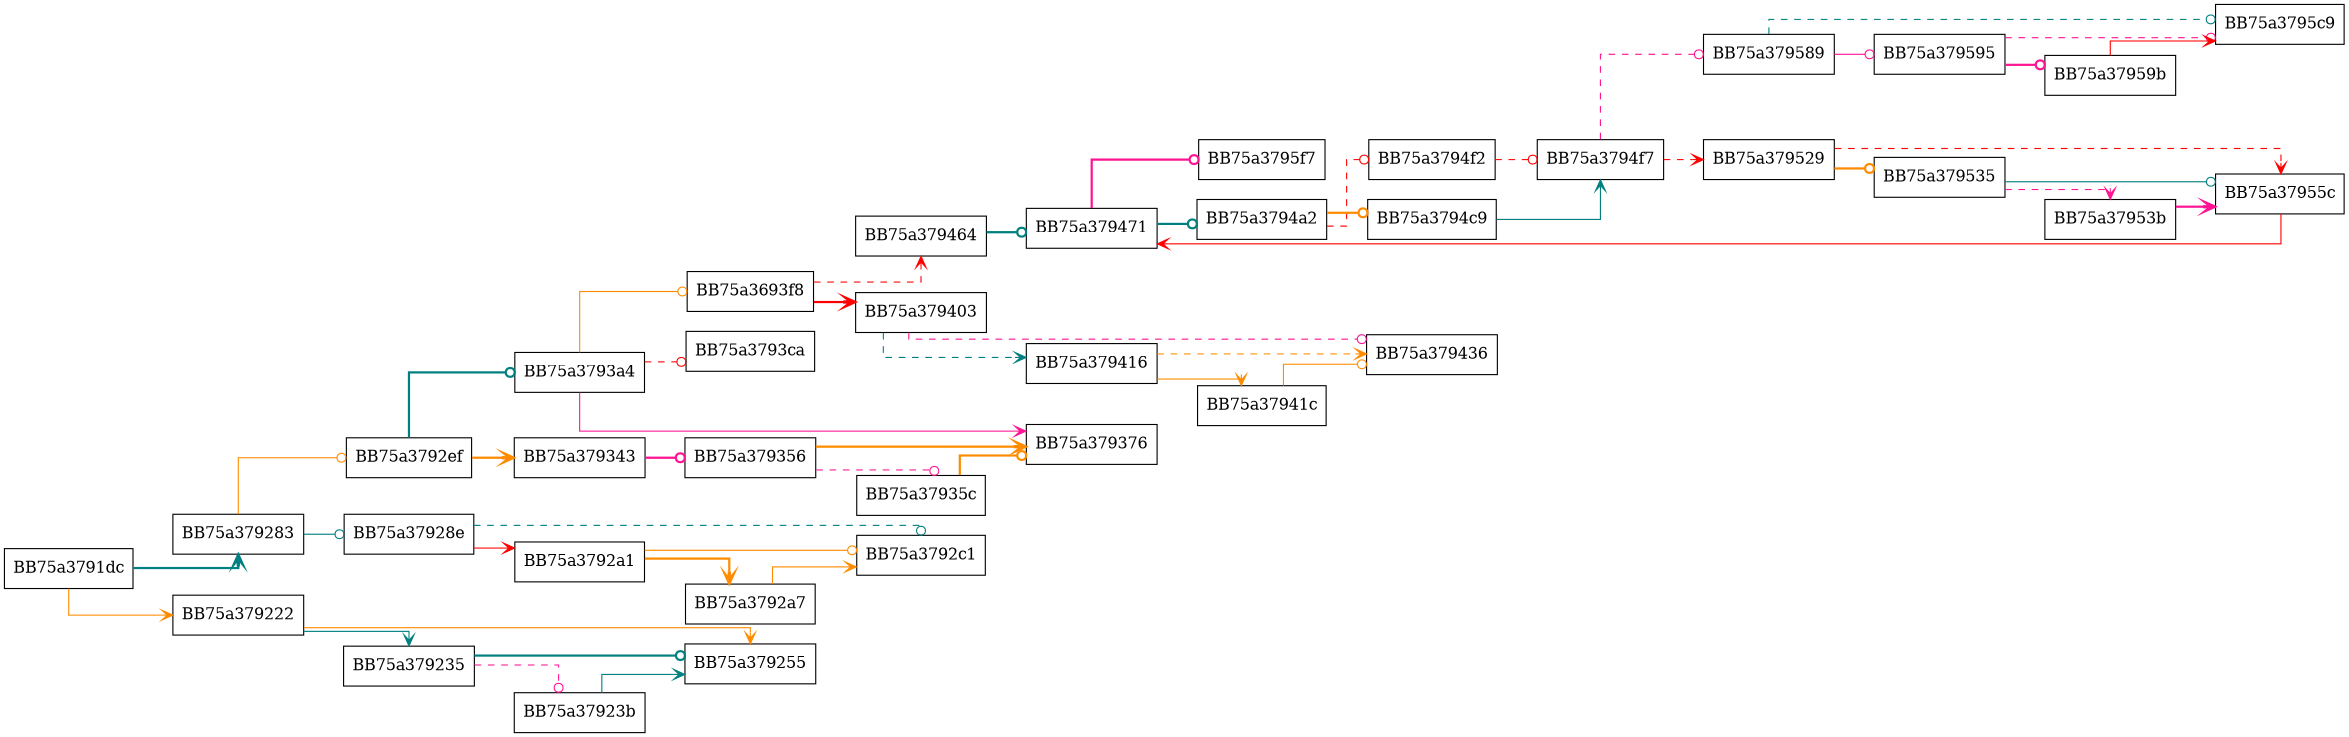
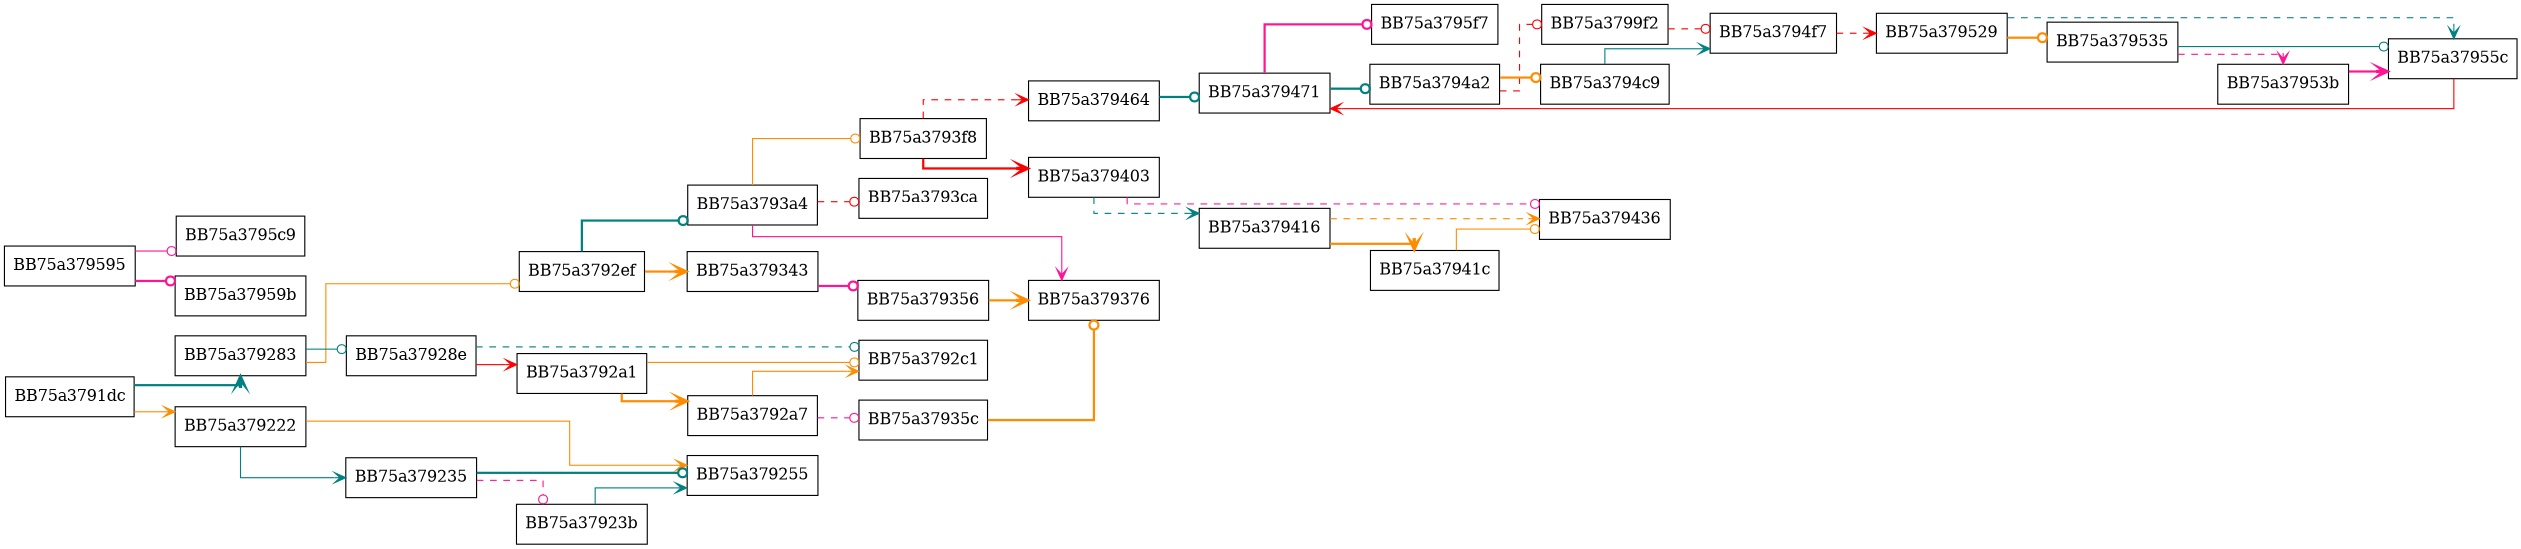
(2101, 38) -> (151, 251)
(2150, 41) -> none
(1769, 54) -> none
(2065, 149) -> (2236, 18)
(1432, 160) -> (1605, 24)
(750, 291) -> (923, 139)
(1200, 379) -> (1373, 244)
(876, 470) -> (834, 418)
